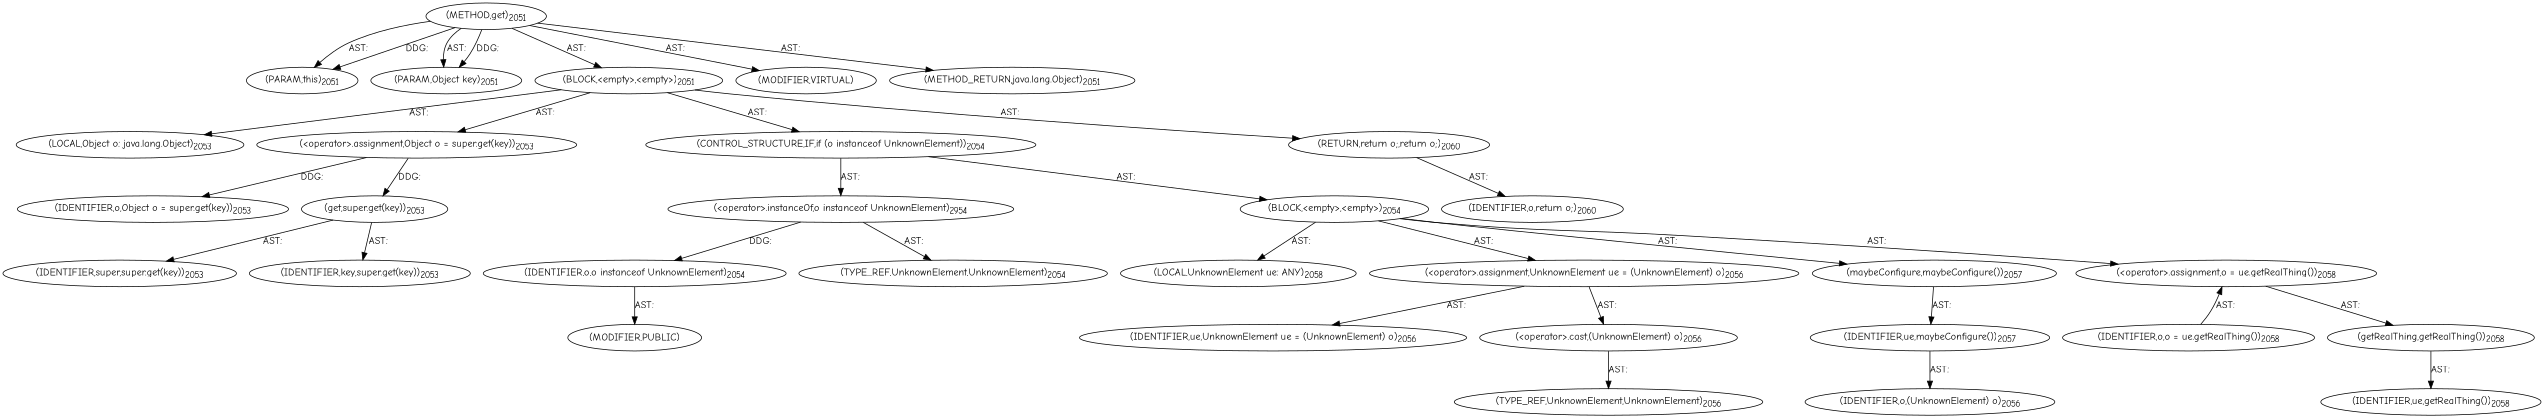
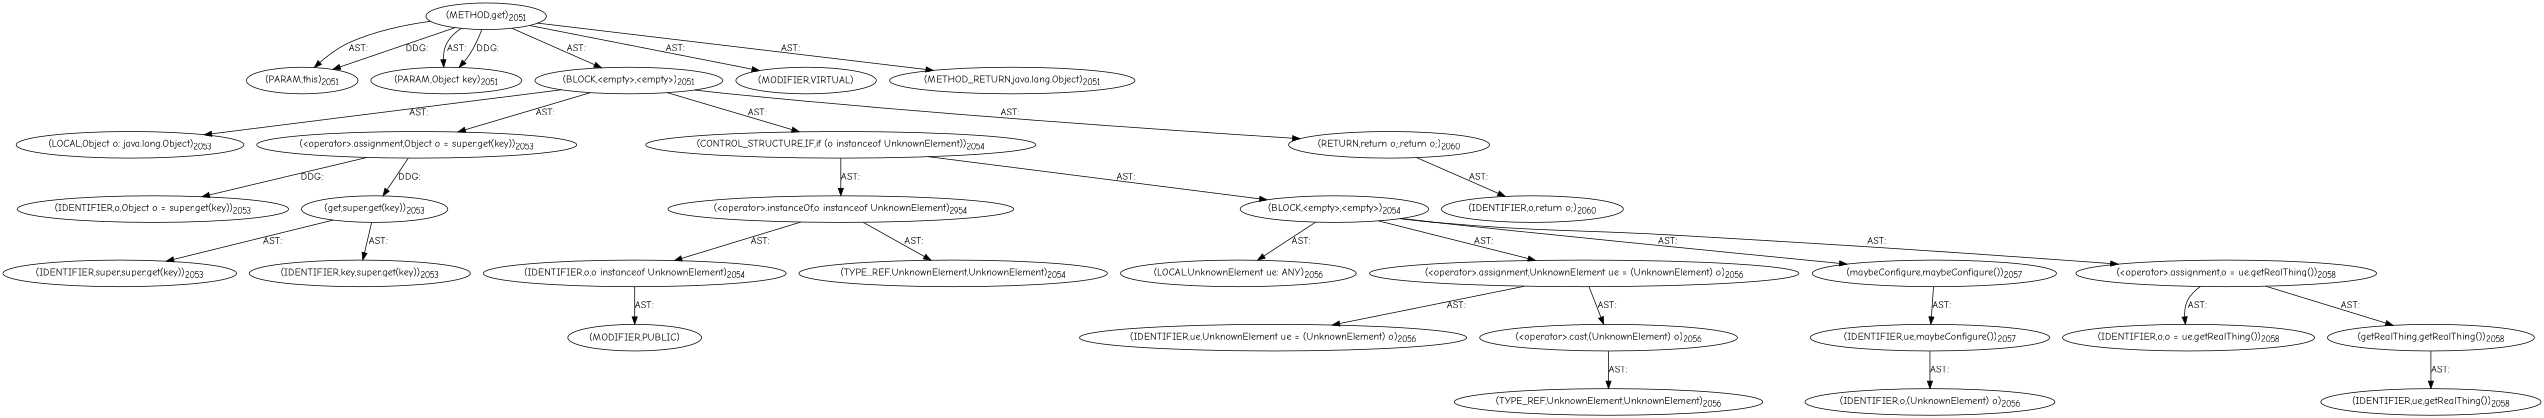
(762, 241) -> (762, 241)
(1314, 272) -> (1314, 272)
(2211, 310) -> (2188, 299)
